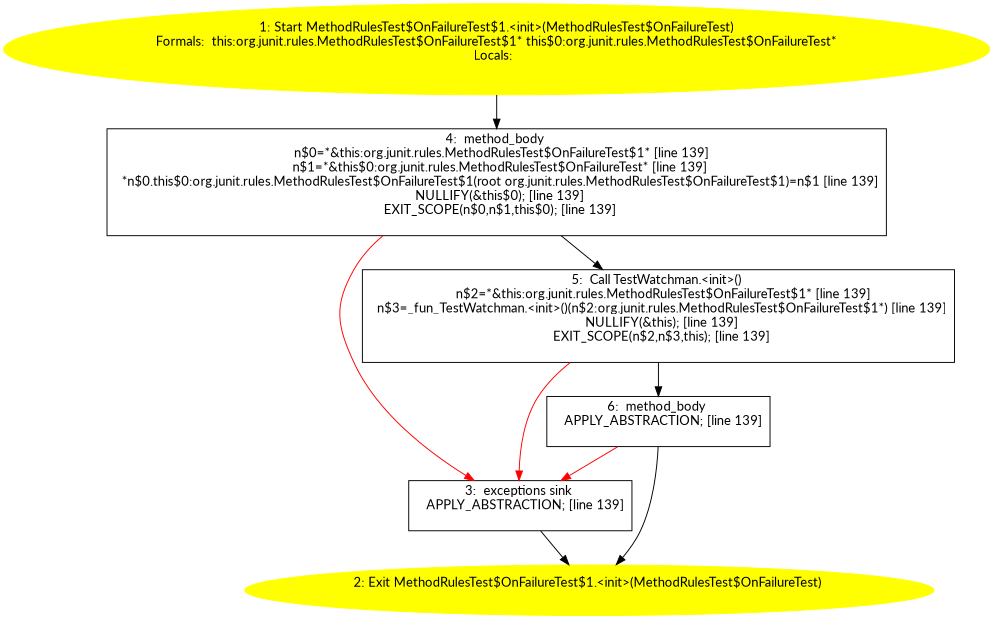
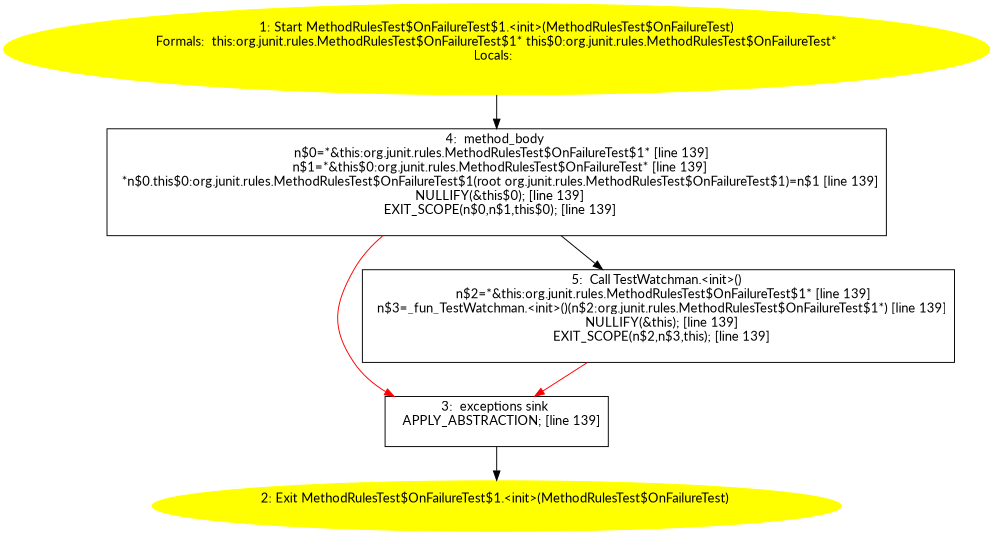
(658, 422) -> none
